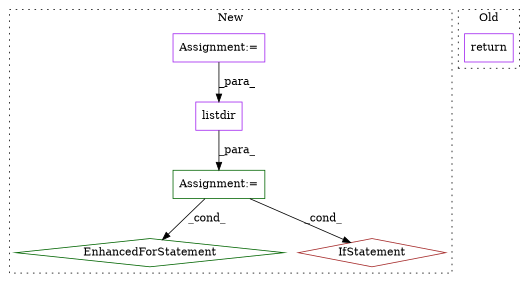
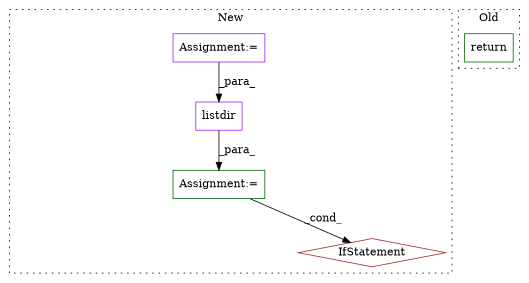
(489, 48) -> (489, 48)
(150, 253) -> none
